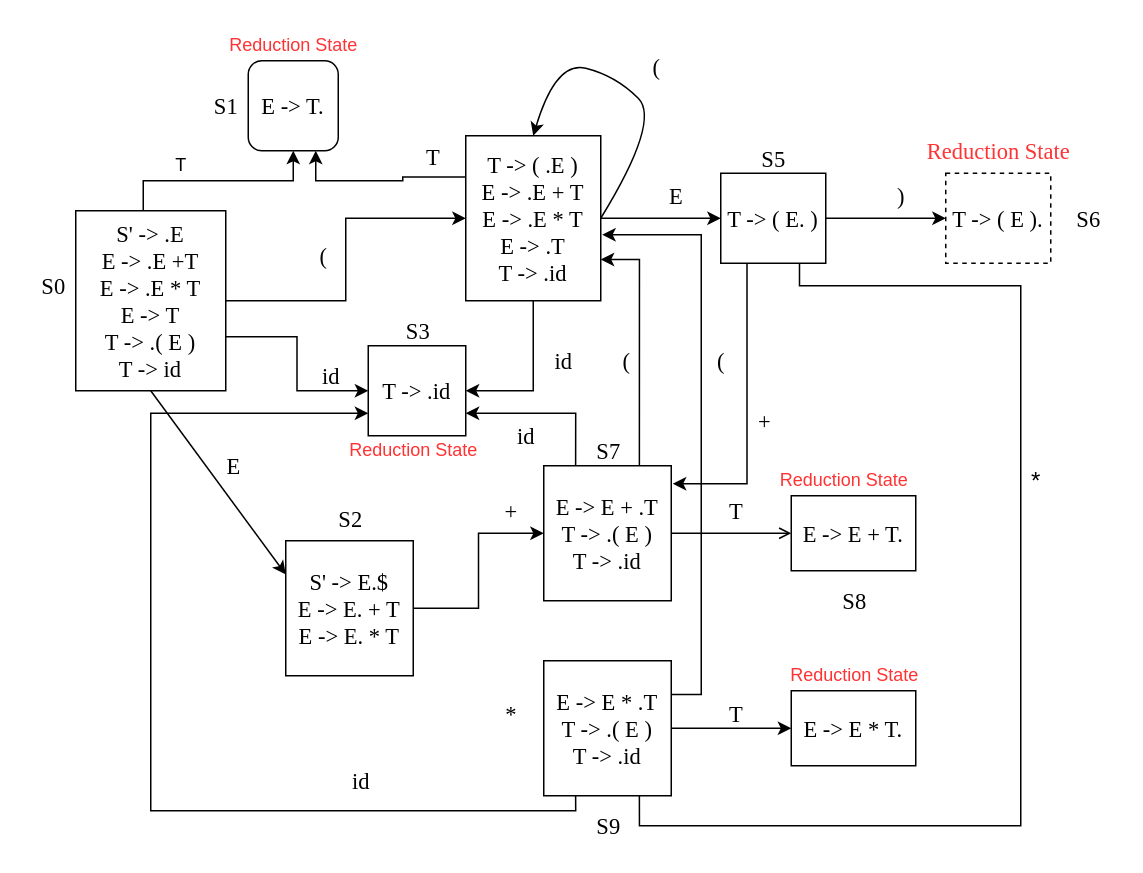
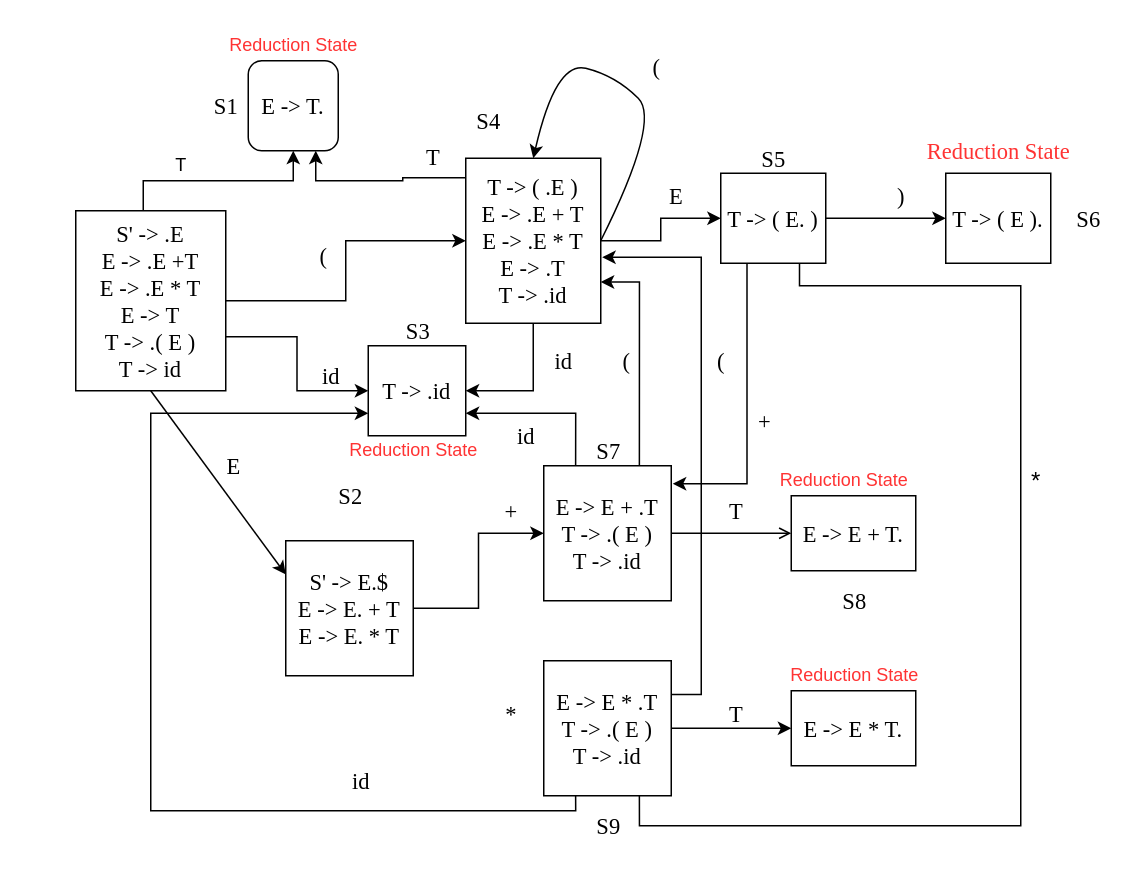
none -> (488, 121)
(533, 218) -> (533, 241)
(998, 218) -> (998, 218)
(53, 286) -> none
(350, 518) -> (350, 496)
